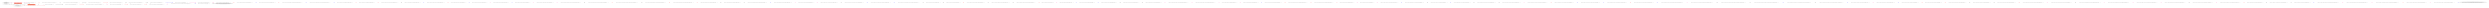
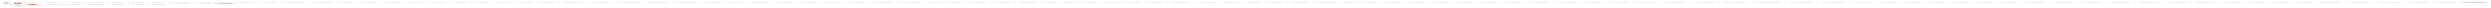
(32, 5) -> (33, 5)
